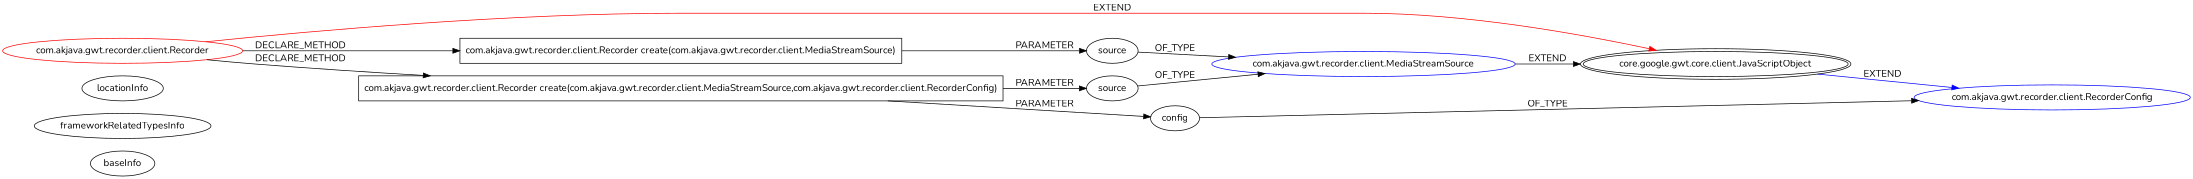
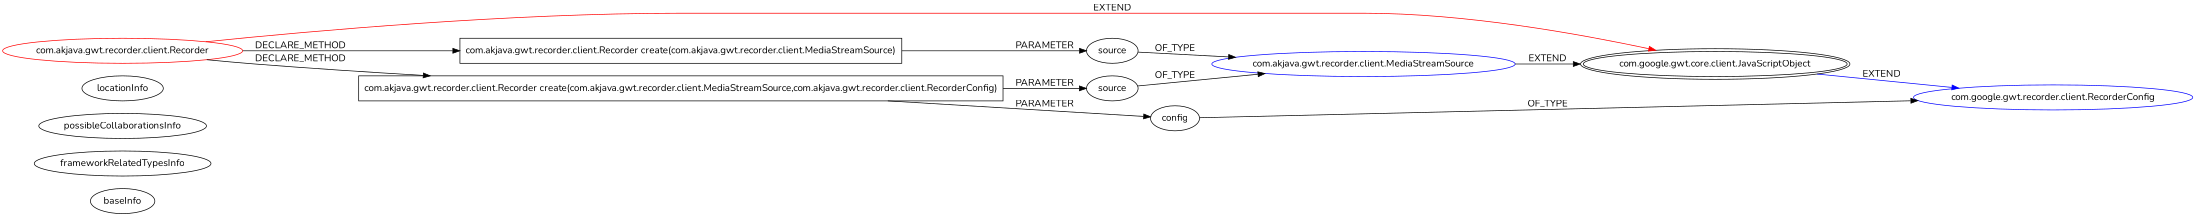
(1716, 64) -> (1715, 64)
(2052, 97) -> (2053, 97)
none -> (123, 126)
